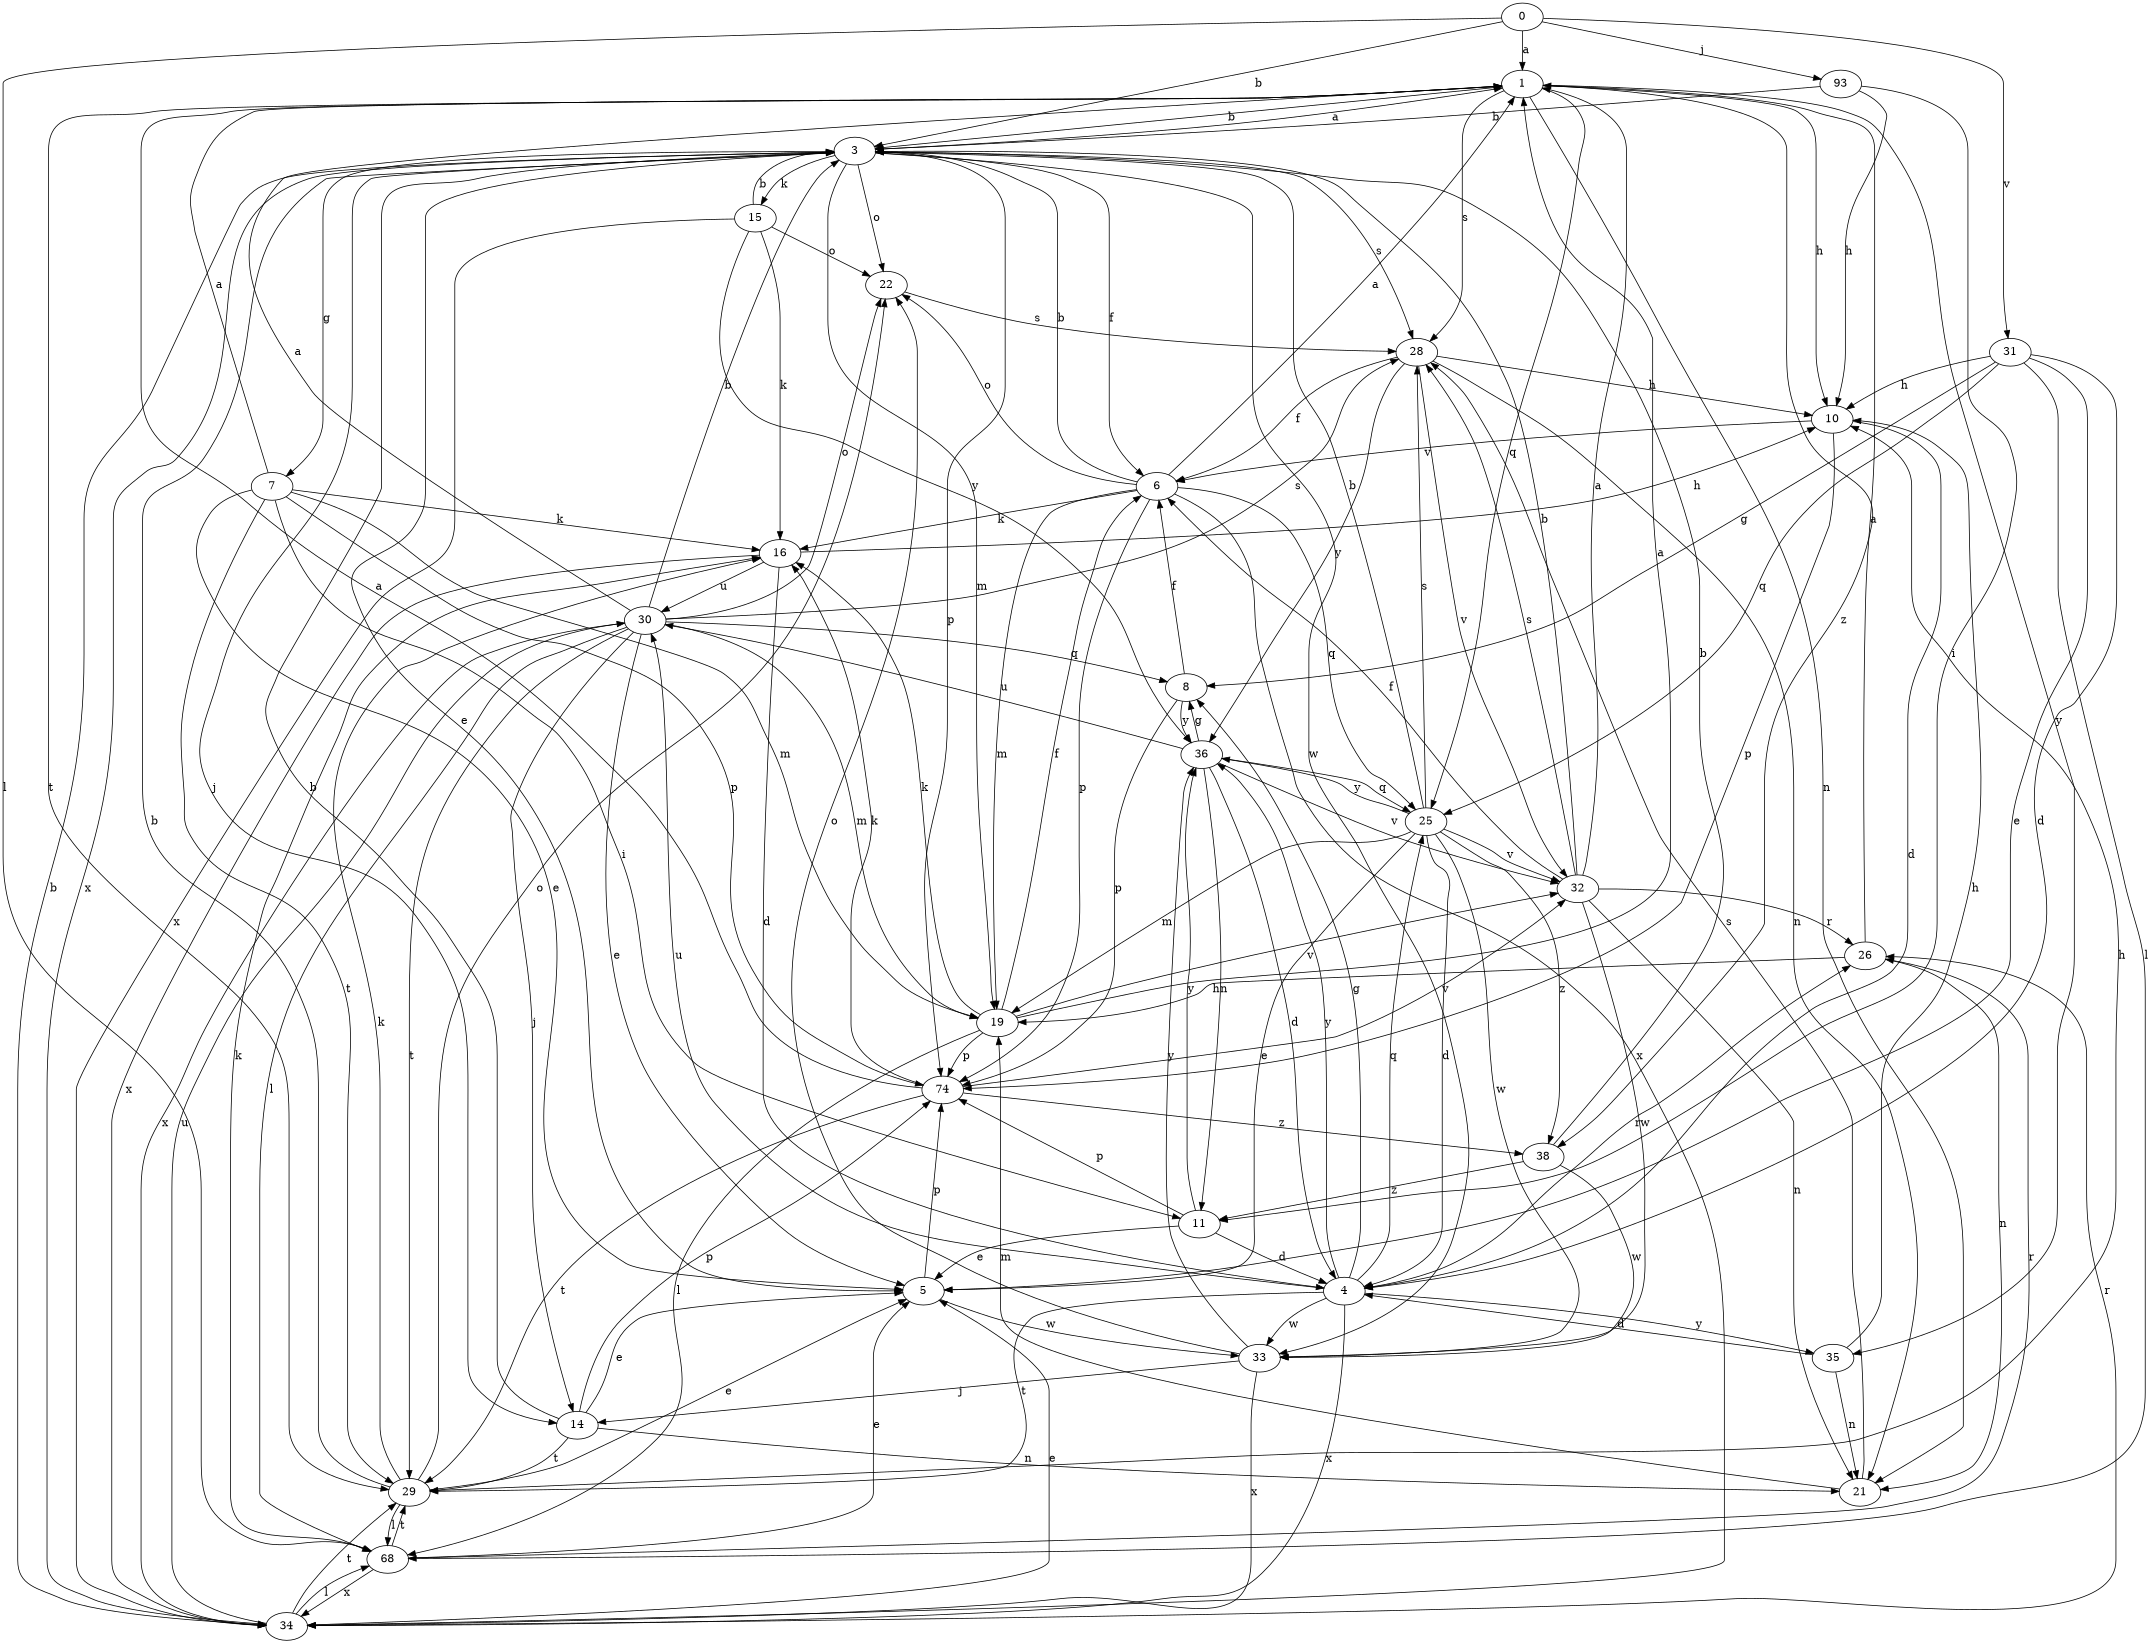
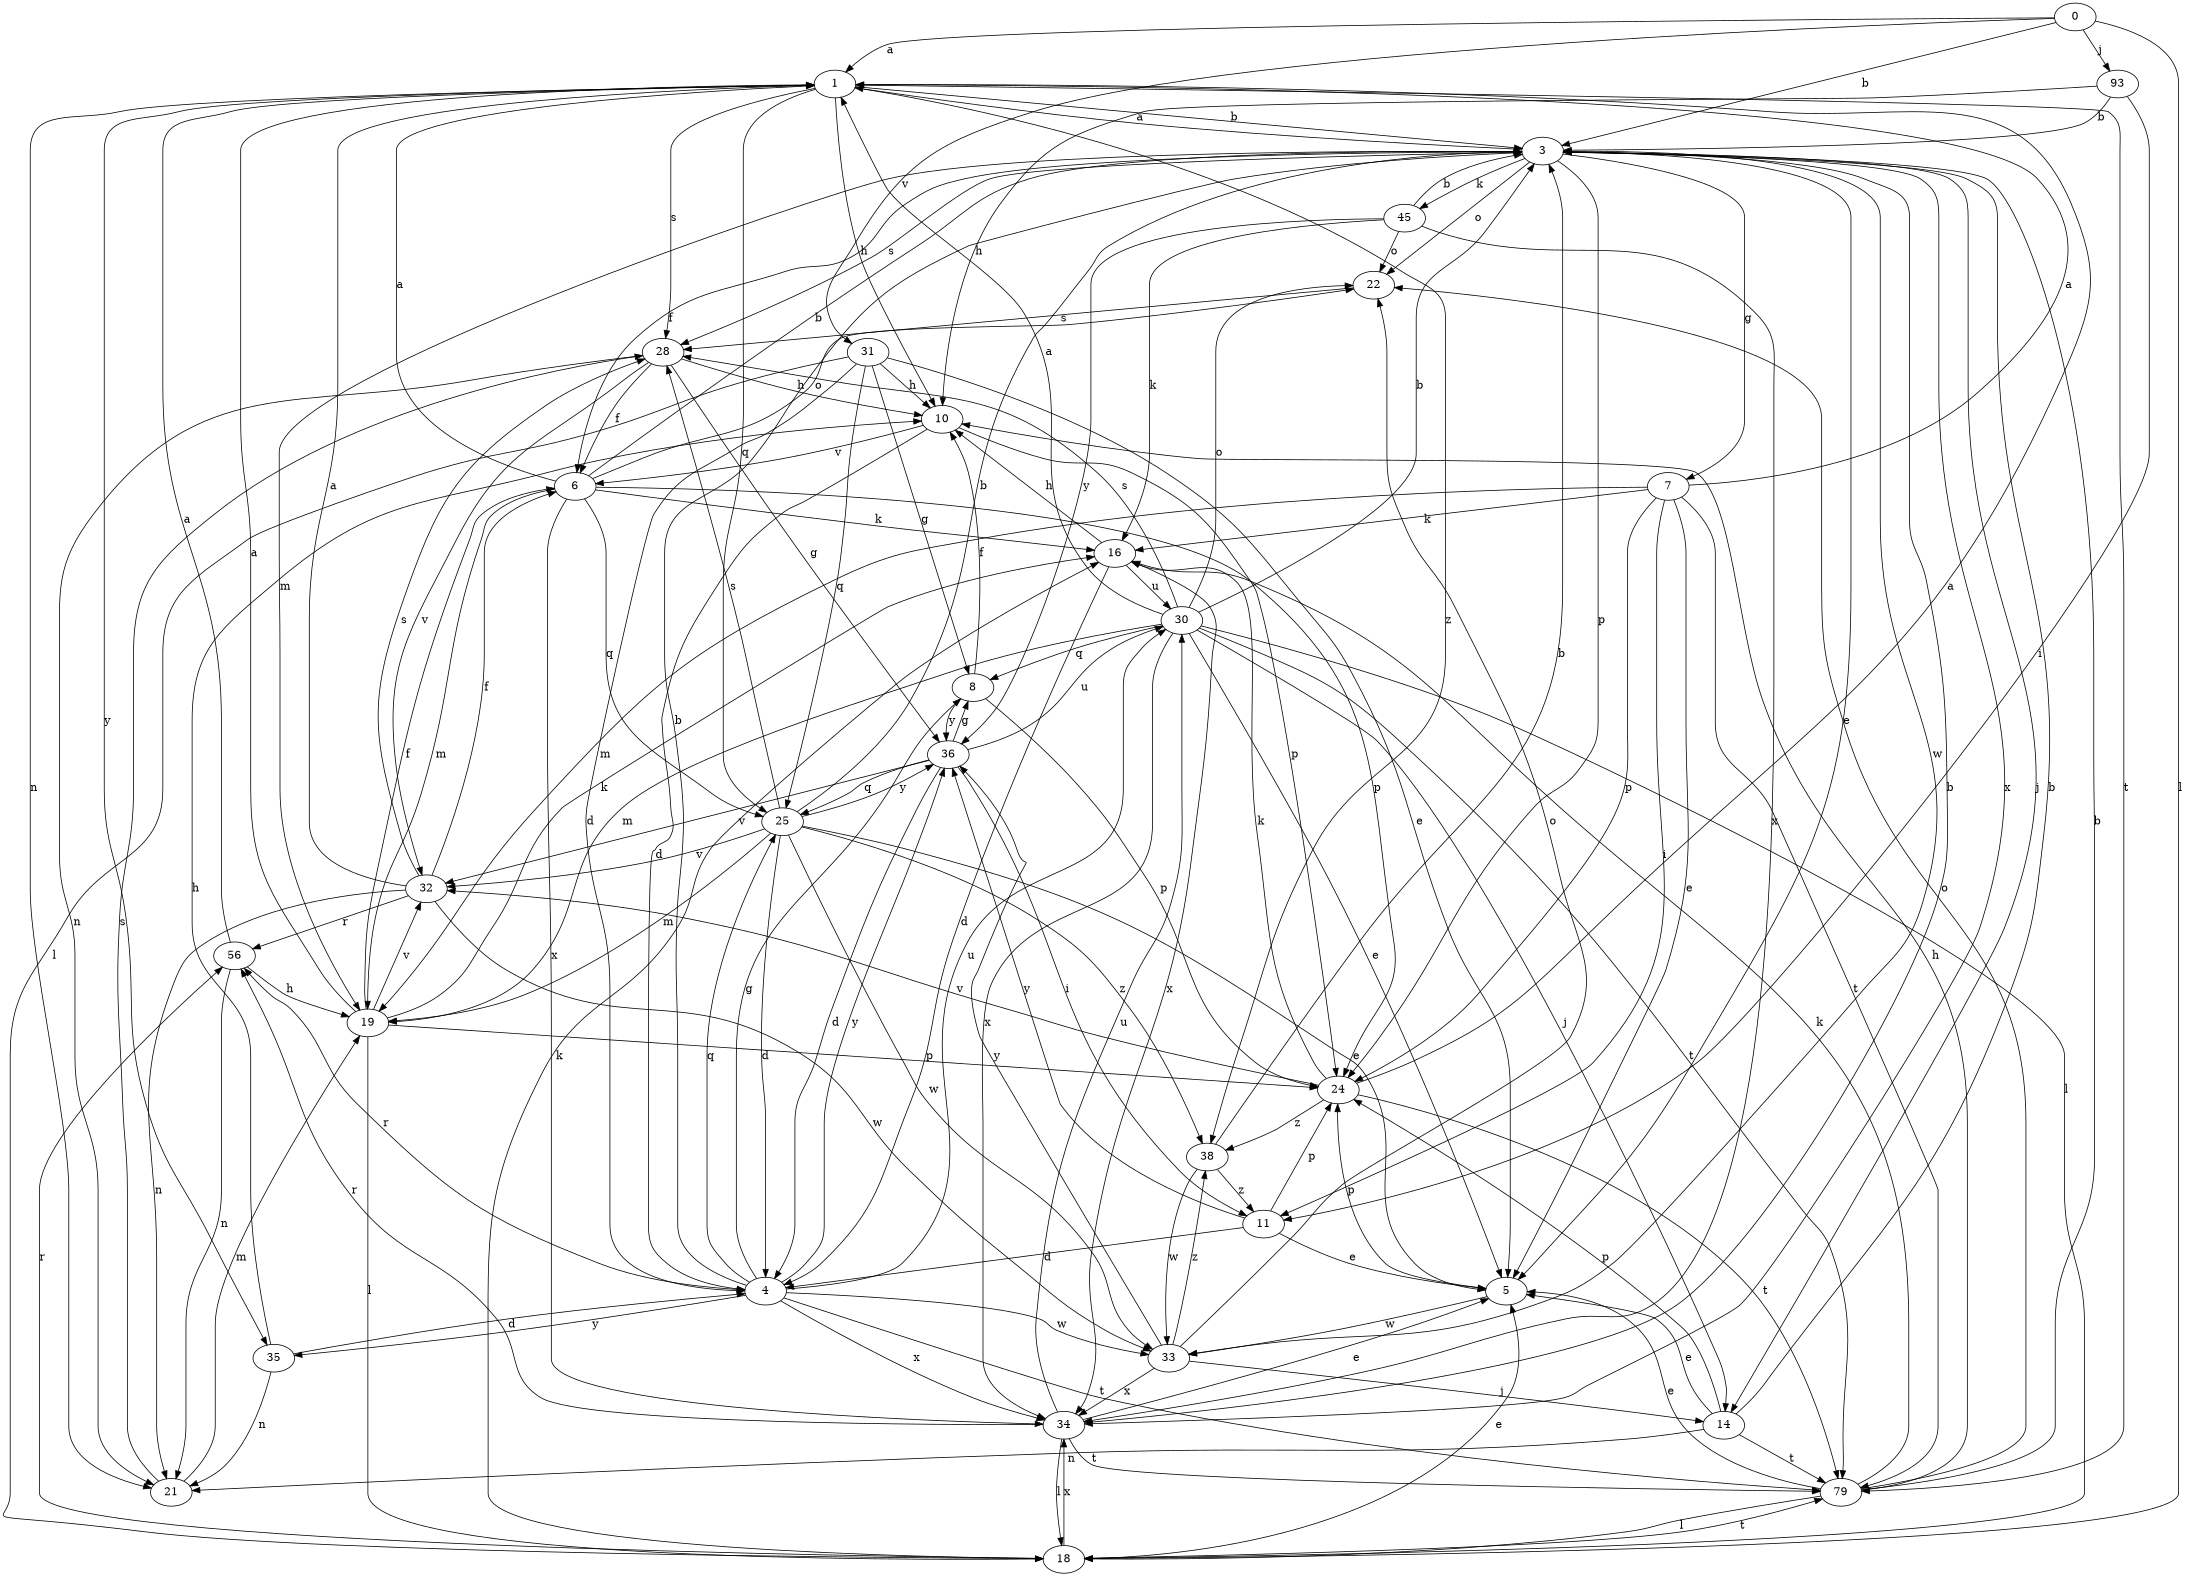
(755, 218) -> (1405, 218)
(1450, 288) -> (766, 440)
(1339, 553) -> (814, 553)
(1172, 591) -> (979, 555)
(1865, 956) -> (235, 956)
(1224, 989) -> (1067, 989)
(943, 1090) -> (1338, 1090)
none -> (1190, 1262)
(409, 1492) -> (1841, 1492)
(388, 1559) -> (1064, 1559)
